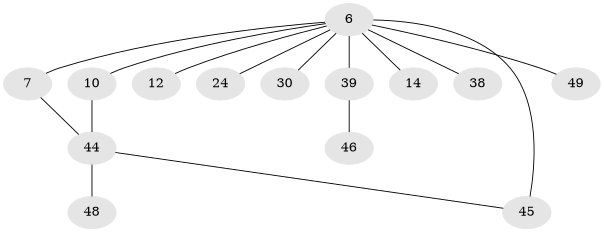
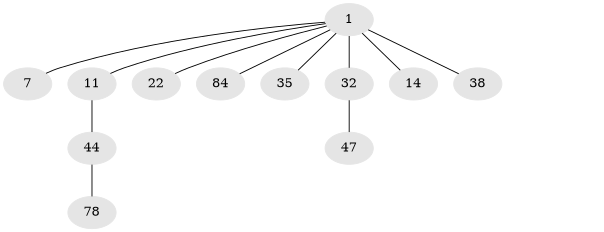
(349, 20) -> (349, 20)
(92, 84) -> (92, 84)
(156, 84) -> (156, 84)
(221, 84) -> (221, 84)
(285, 84) -> (285, 84)
(349, 84) -> (349, 84)
(576, 84) -> none
(60, 116) -> none
(349, 148) -> (349, 148)
(92, 213) -> (92, 213)
(527, 213) -> none
